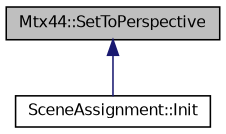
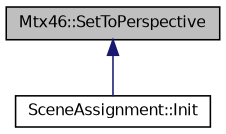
(113, 23) -> (113, 23)
